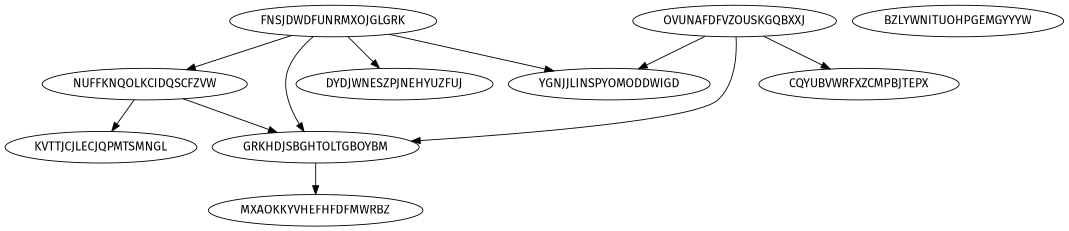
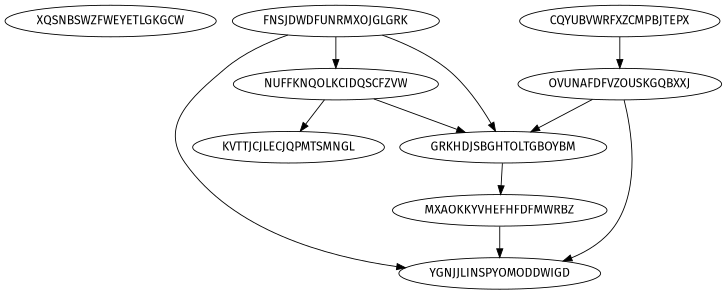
none -> (111, 21)
(958, 21) -> none
(793, 51) -> (620, 48)
(395, 84) -> none
none -> (500, 238)
